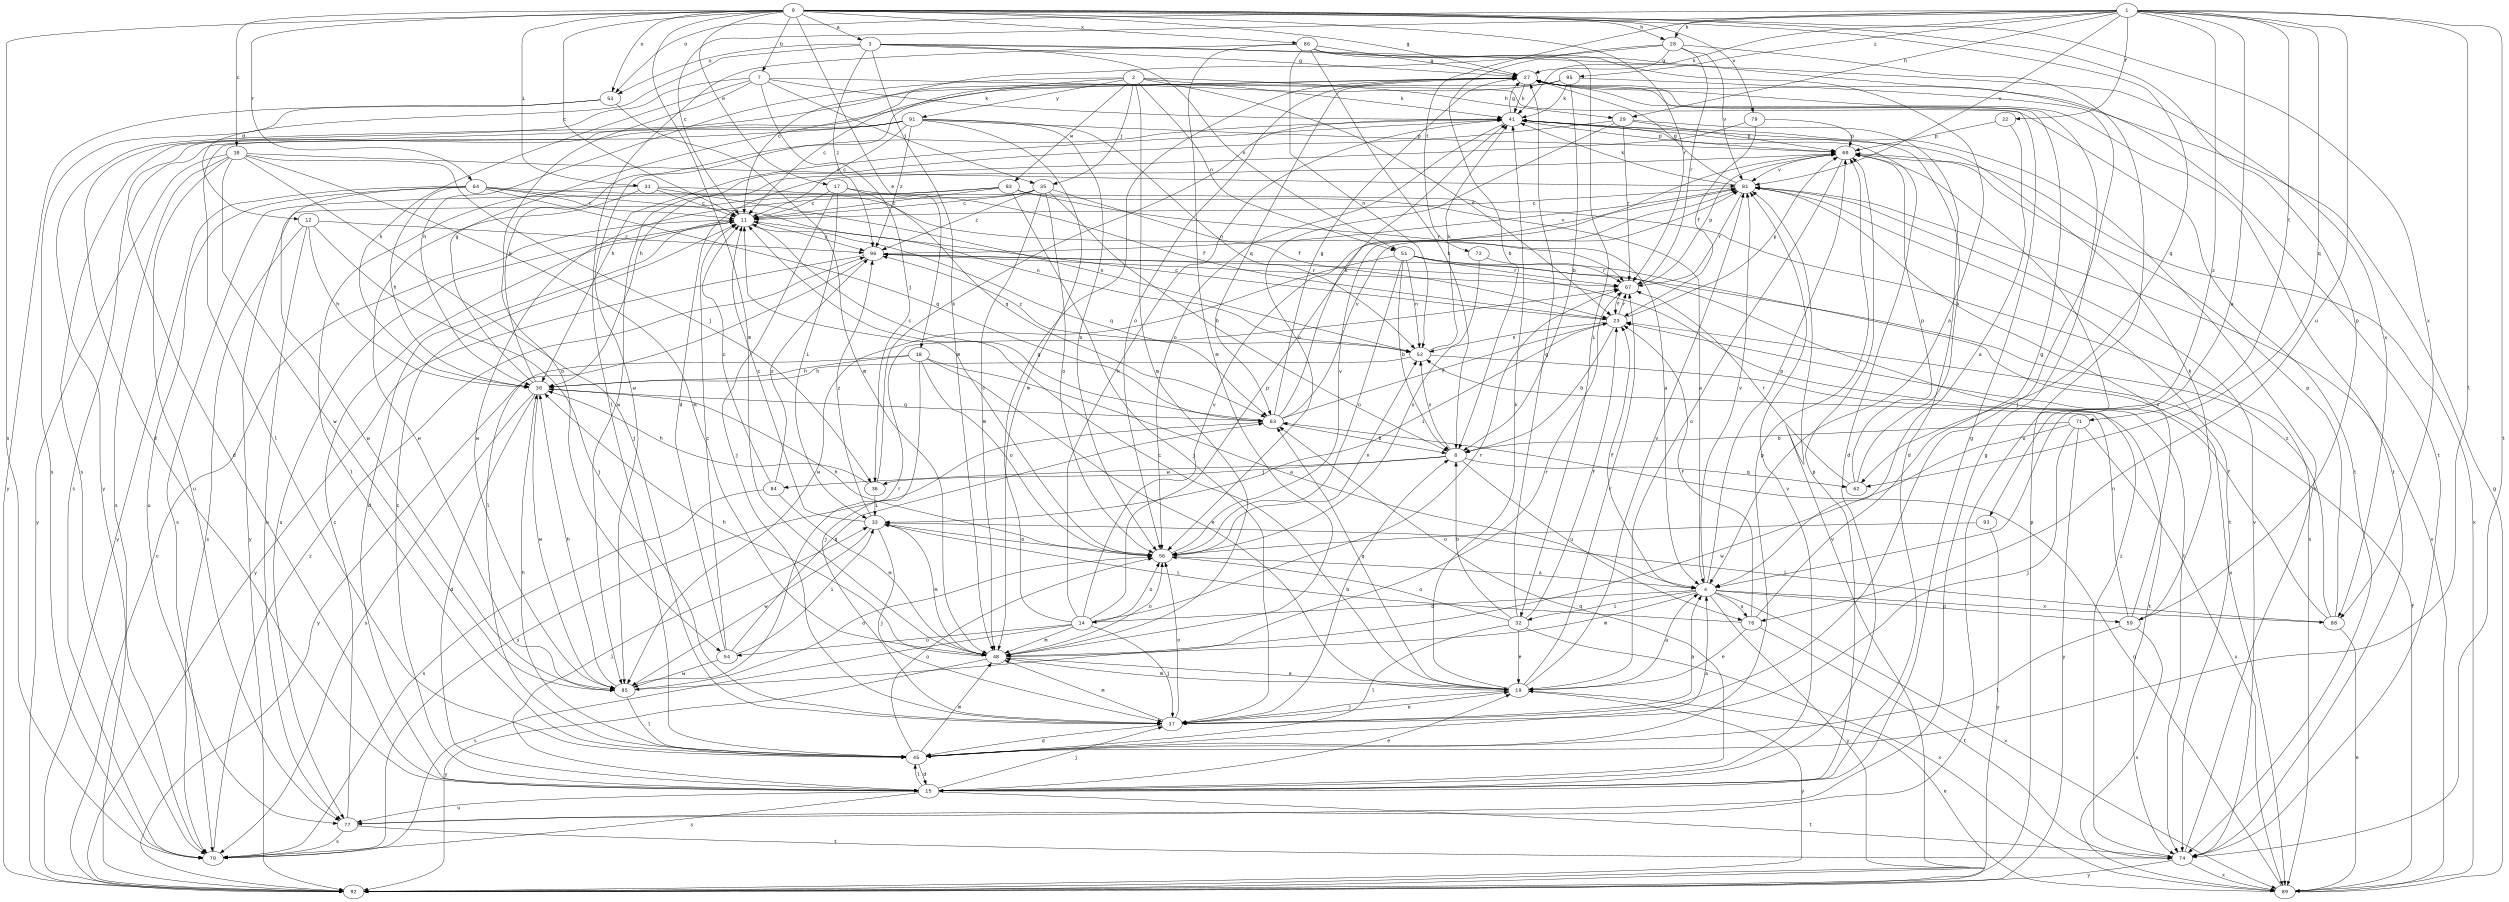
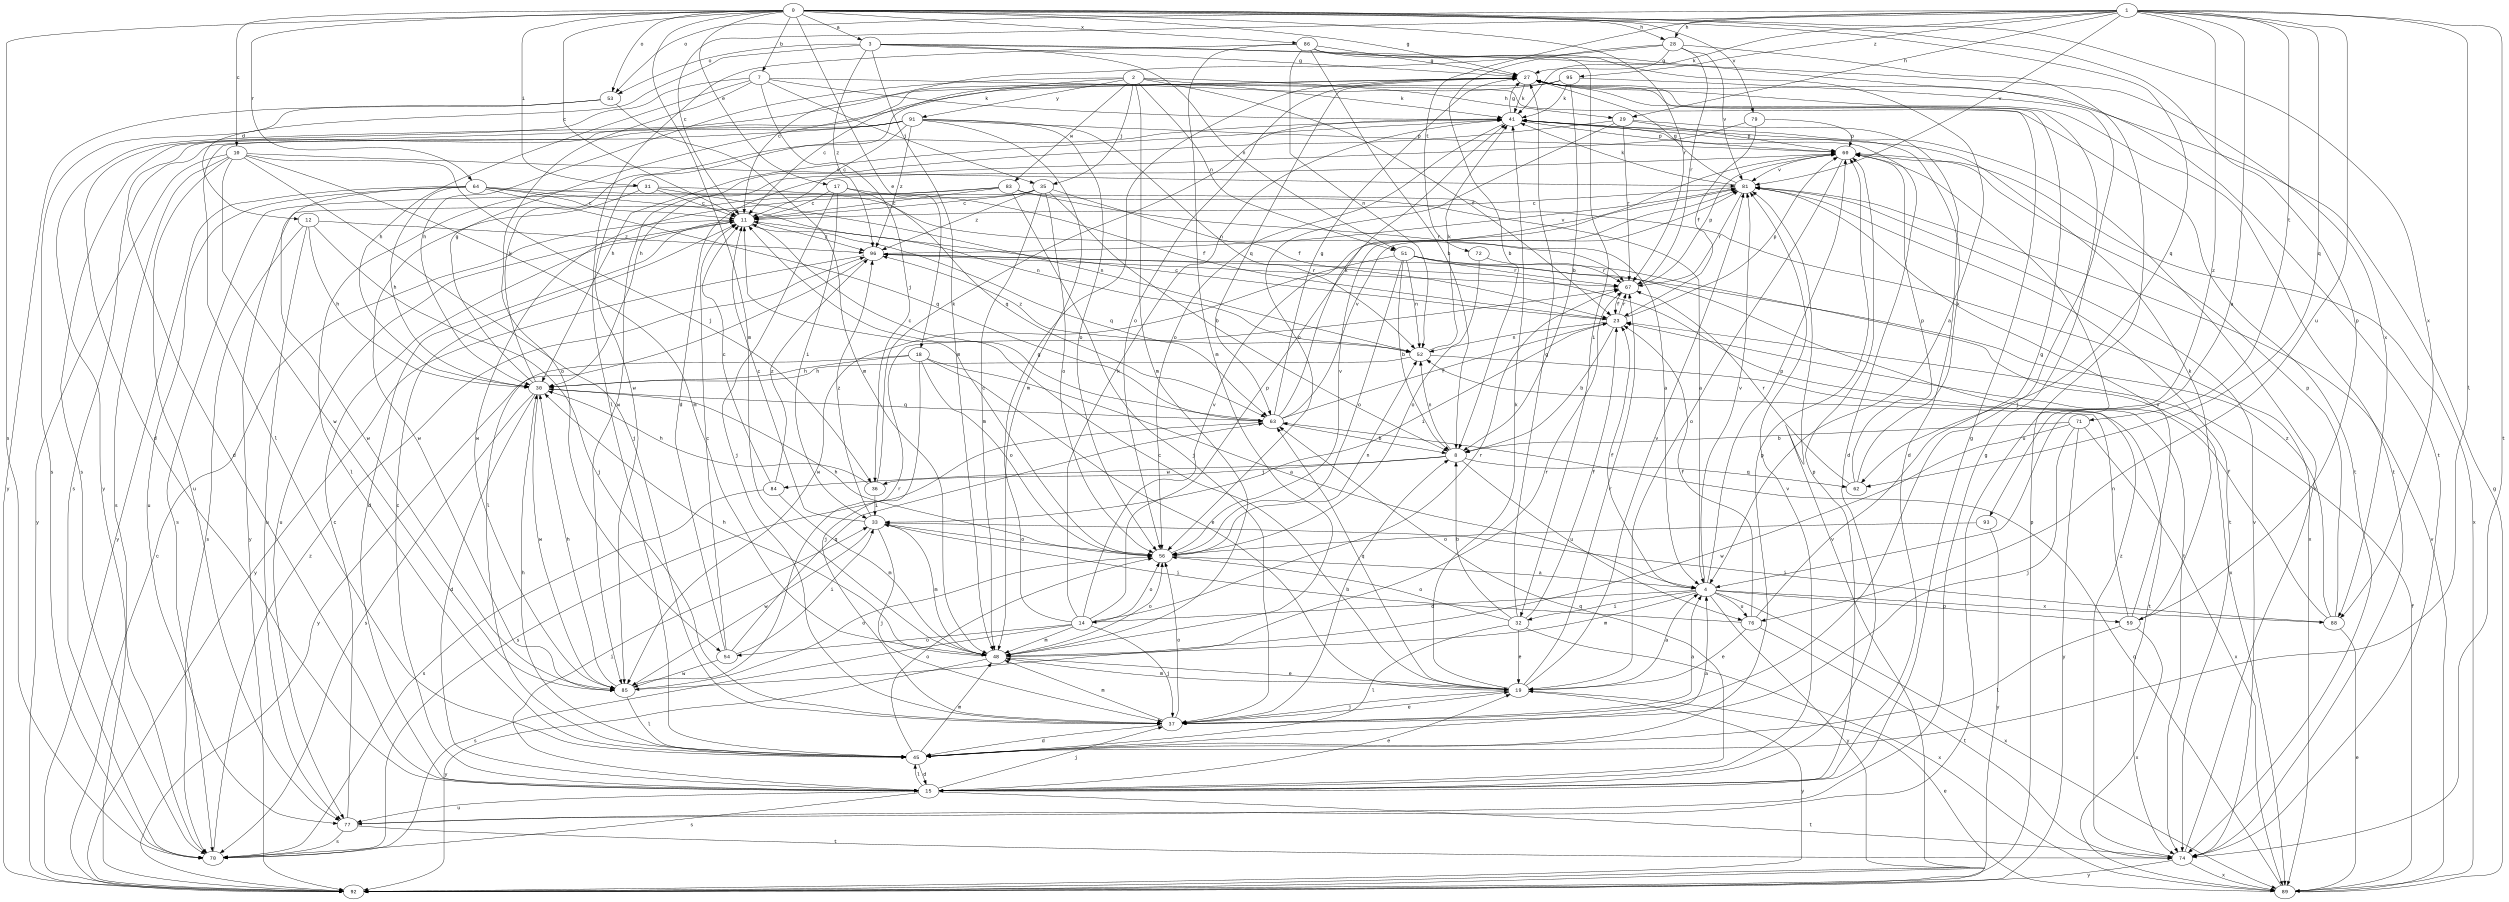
(2005, 119) -> none
